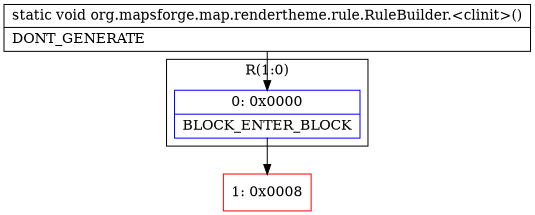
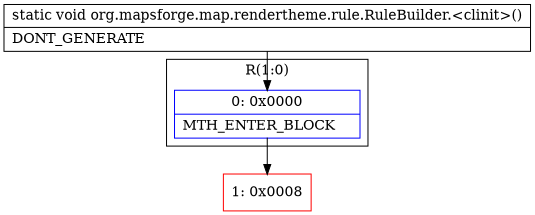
(267, 126) -> (259, 126)
